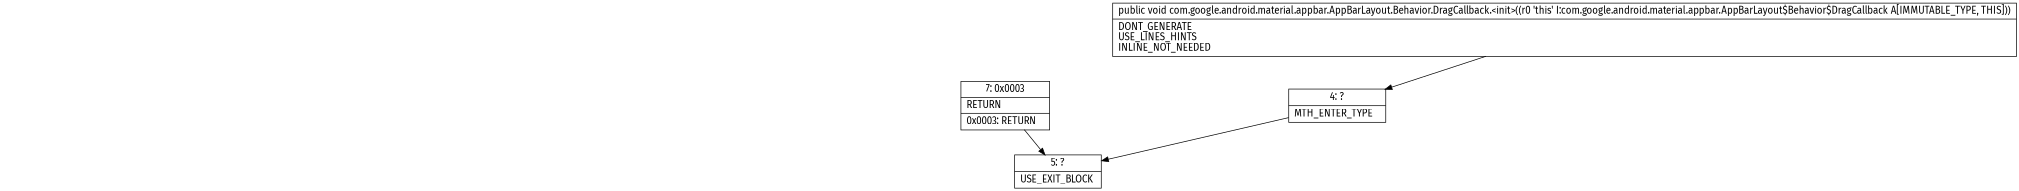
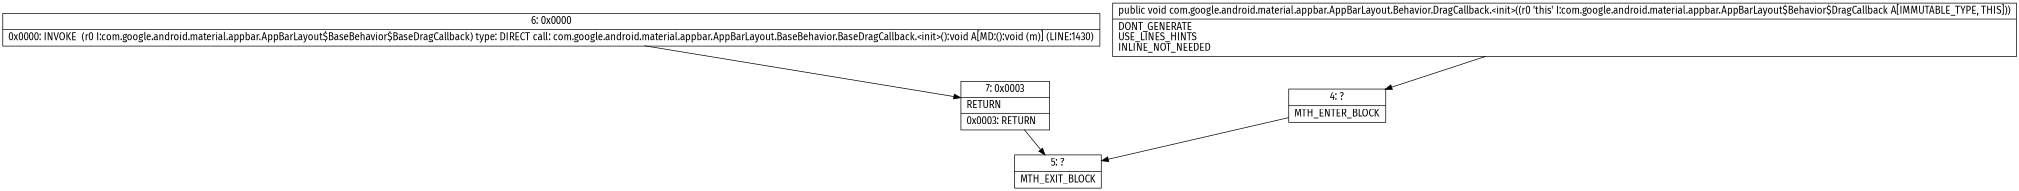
none -> (551, 30)
(1334, 114) -> (1337, 114)
(1057, 180) -> (1058, 180)
